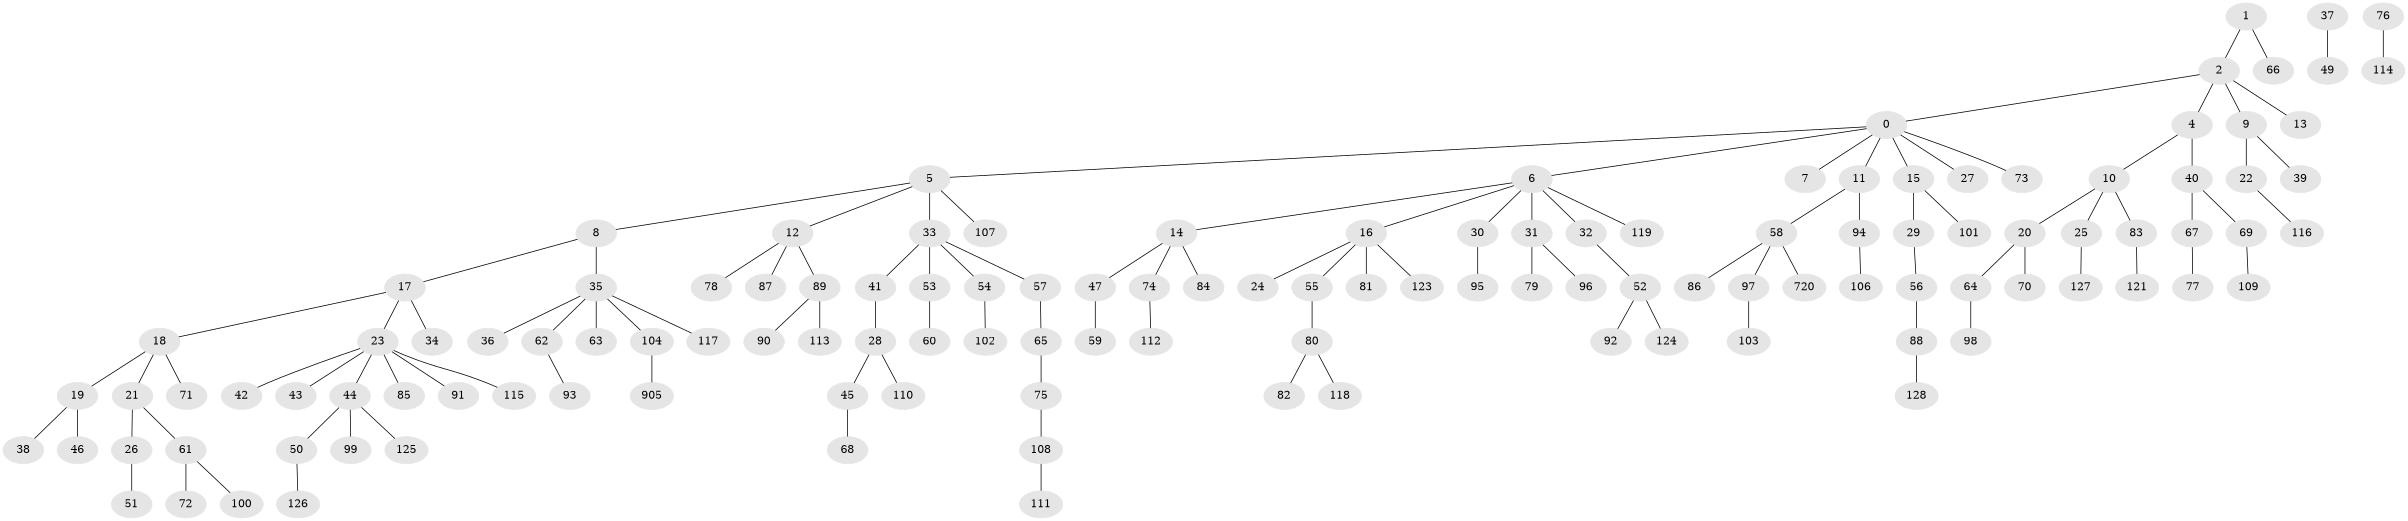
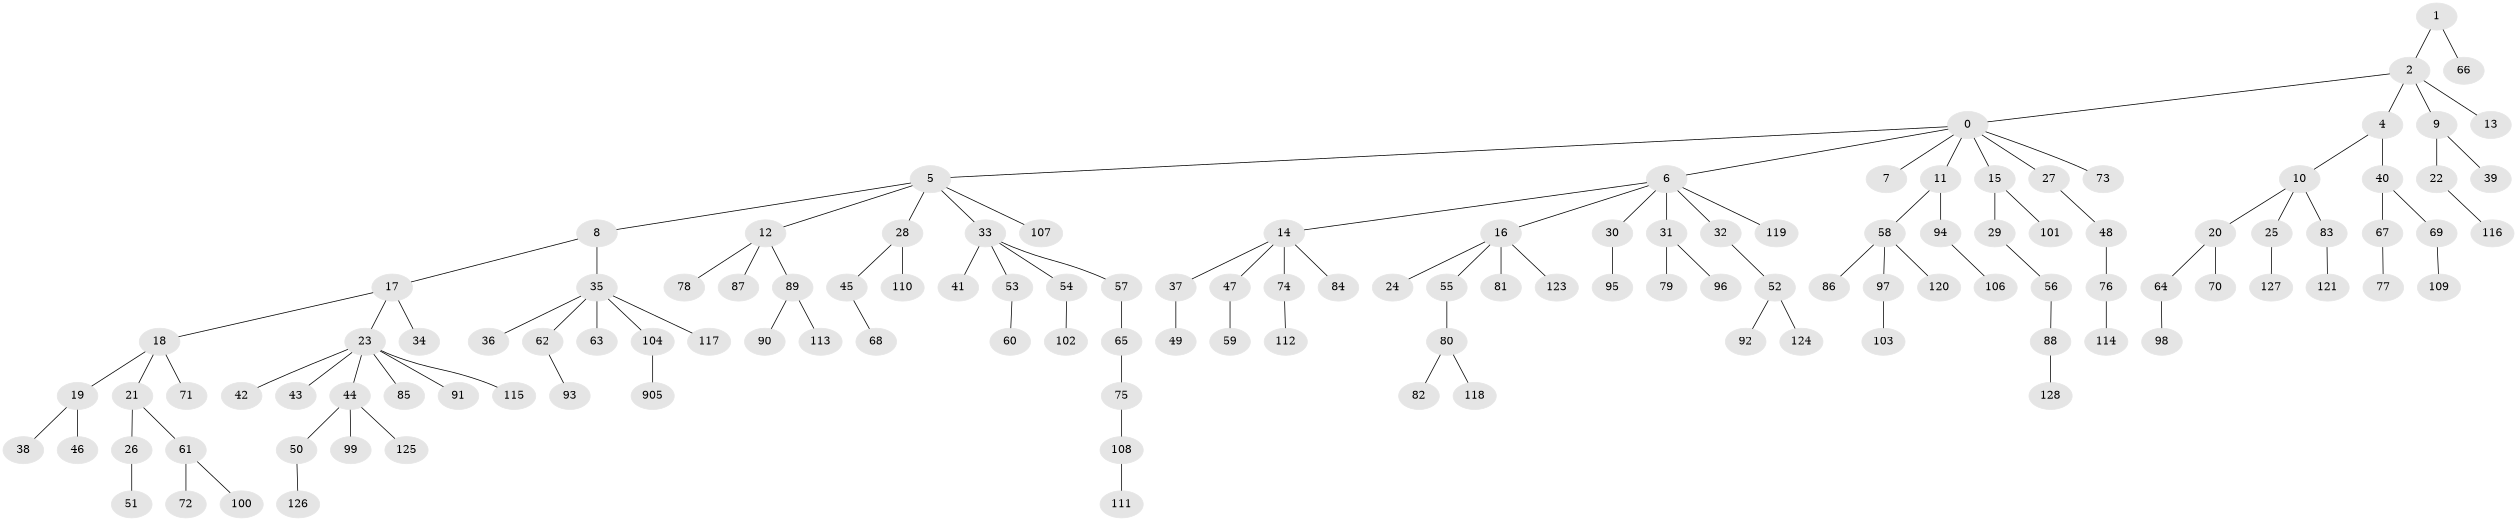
none -> (2106, 233)
none -> (1230, 260)
(1804, 288) -> (1939, 288)
(875, 315) -> (916, 206)
